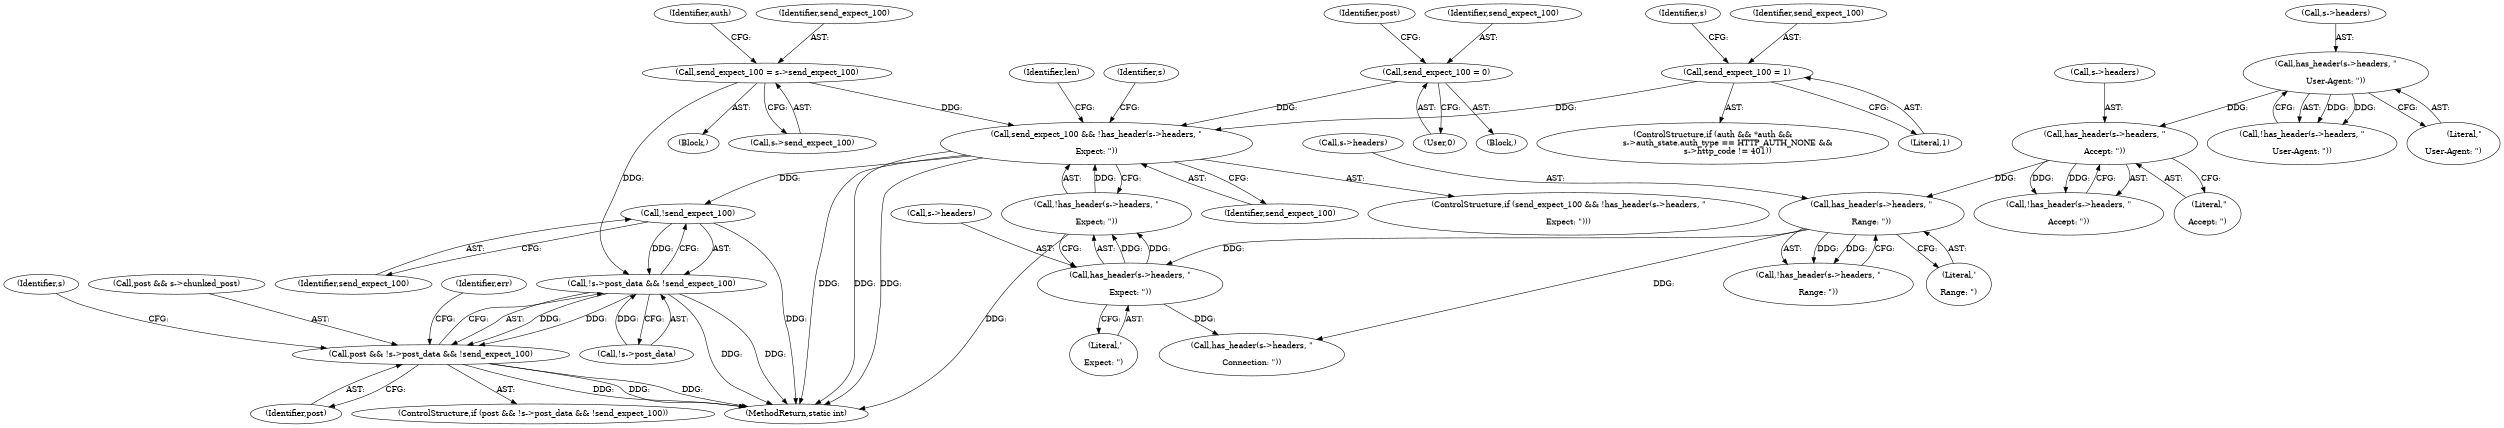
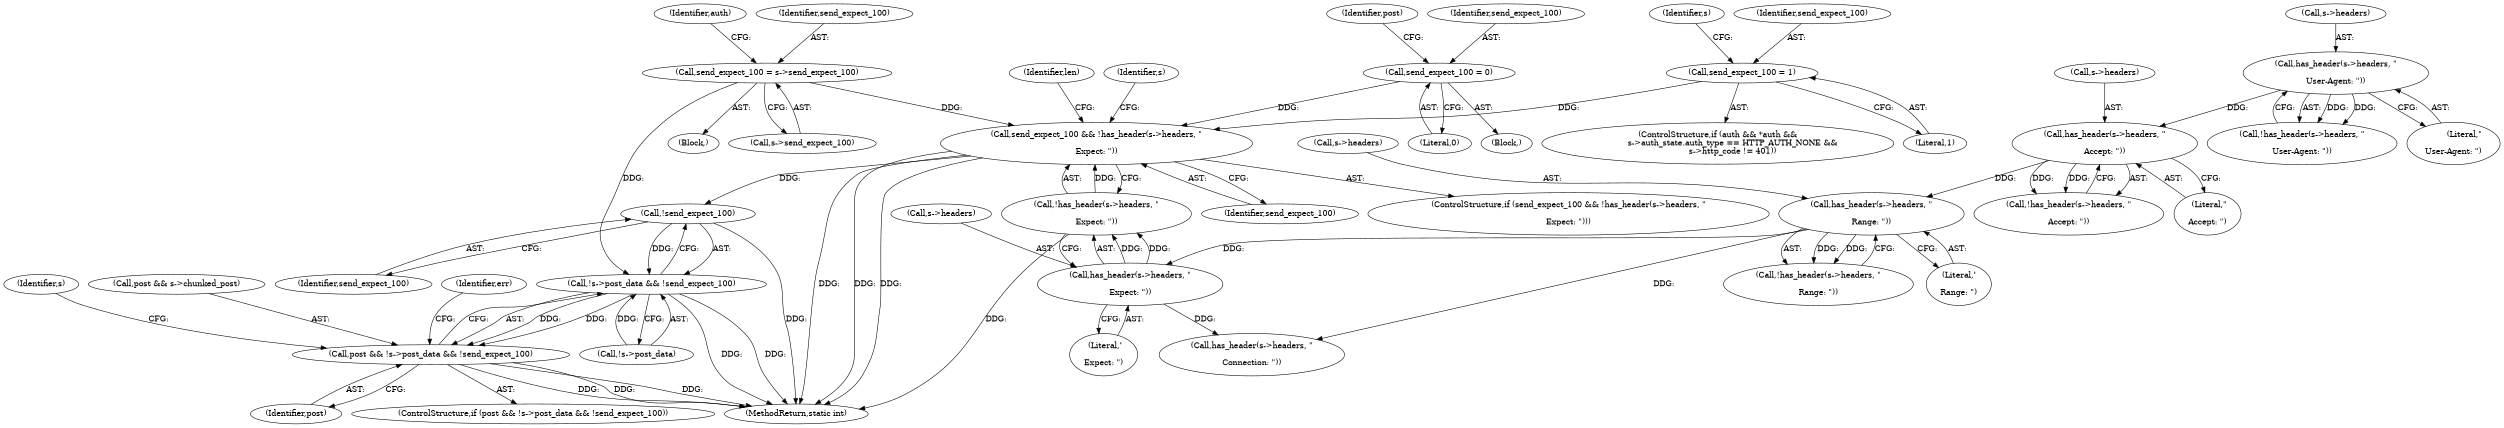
(1440, 143) -> (1440, 143)
